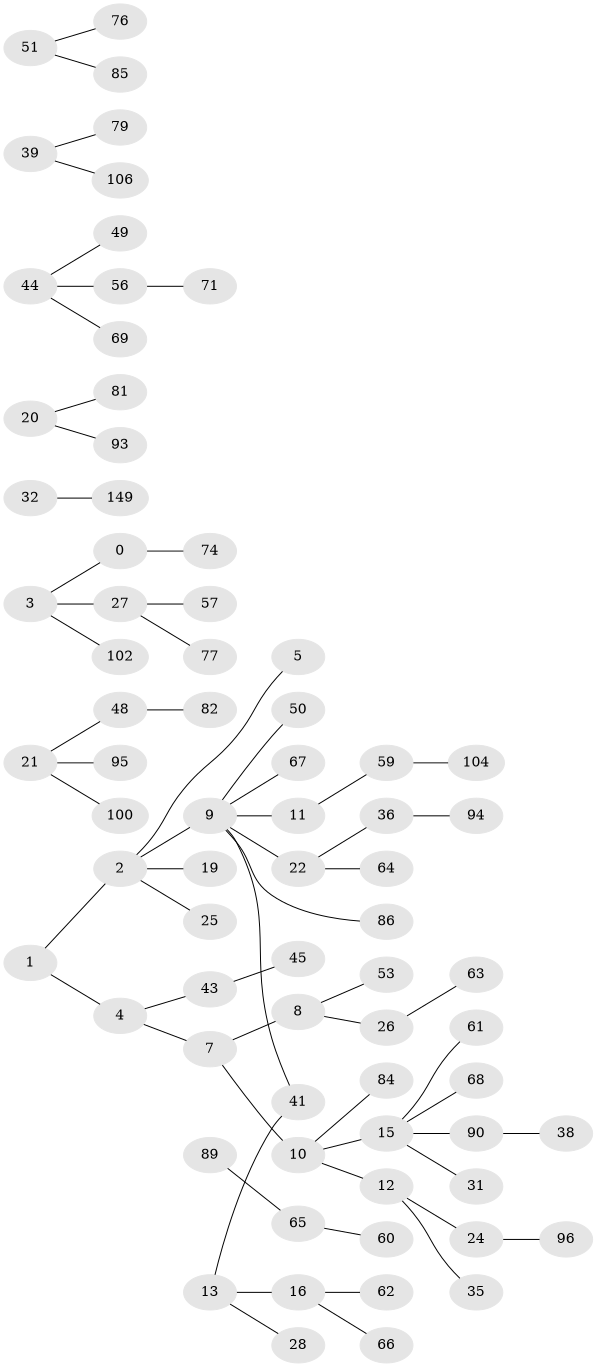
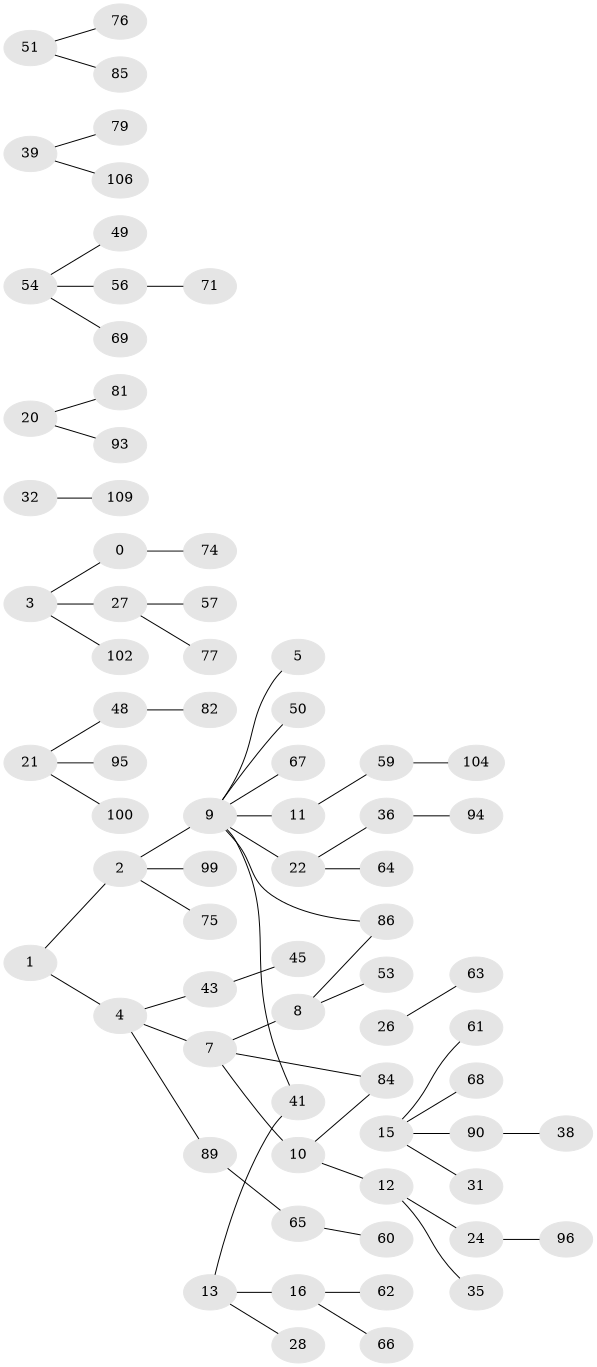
(30, 286) -> (30, 286)
(120, 498) -> (120, 498)
(210, 763) -> (251, 735)
(210, 869) -> (210, 869)
(210, 922) -> (210, 922)
(342, 1020) -> (342, 967)
none -> (298, 1065)
none -> (165, 1086)
(342, 1144) -> none
